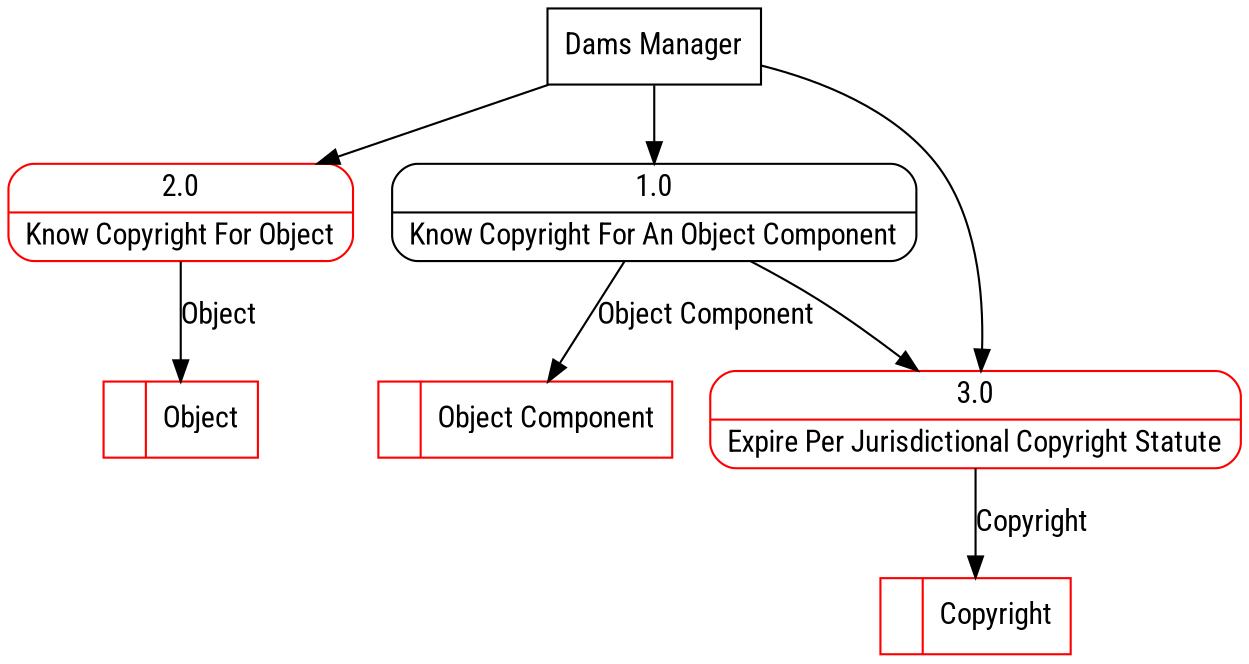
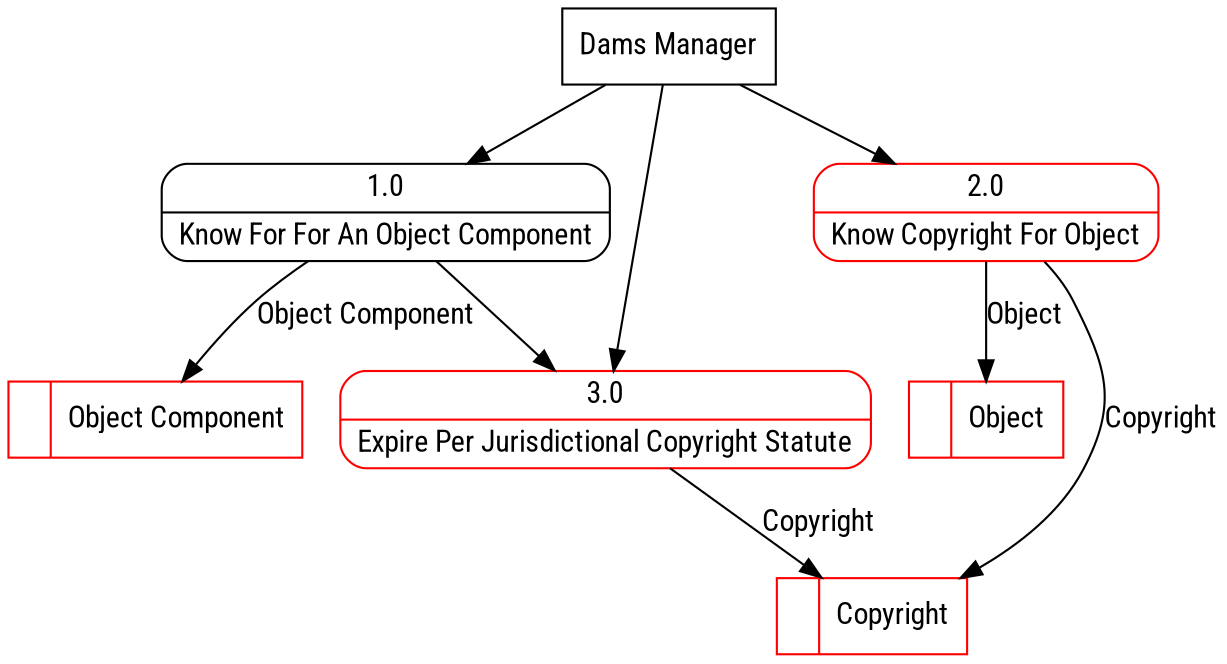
(654, 236) -> (386, 236)
none -> (1099, 431)
